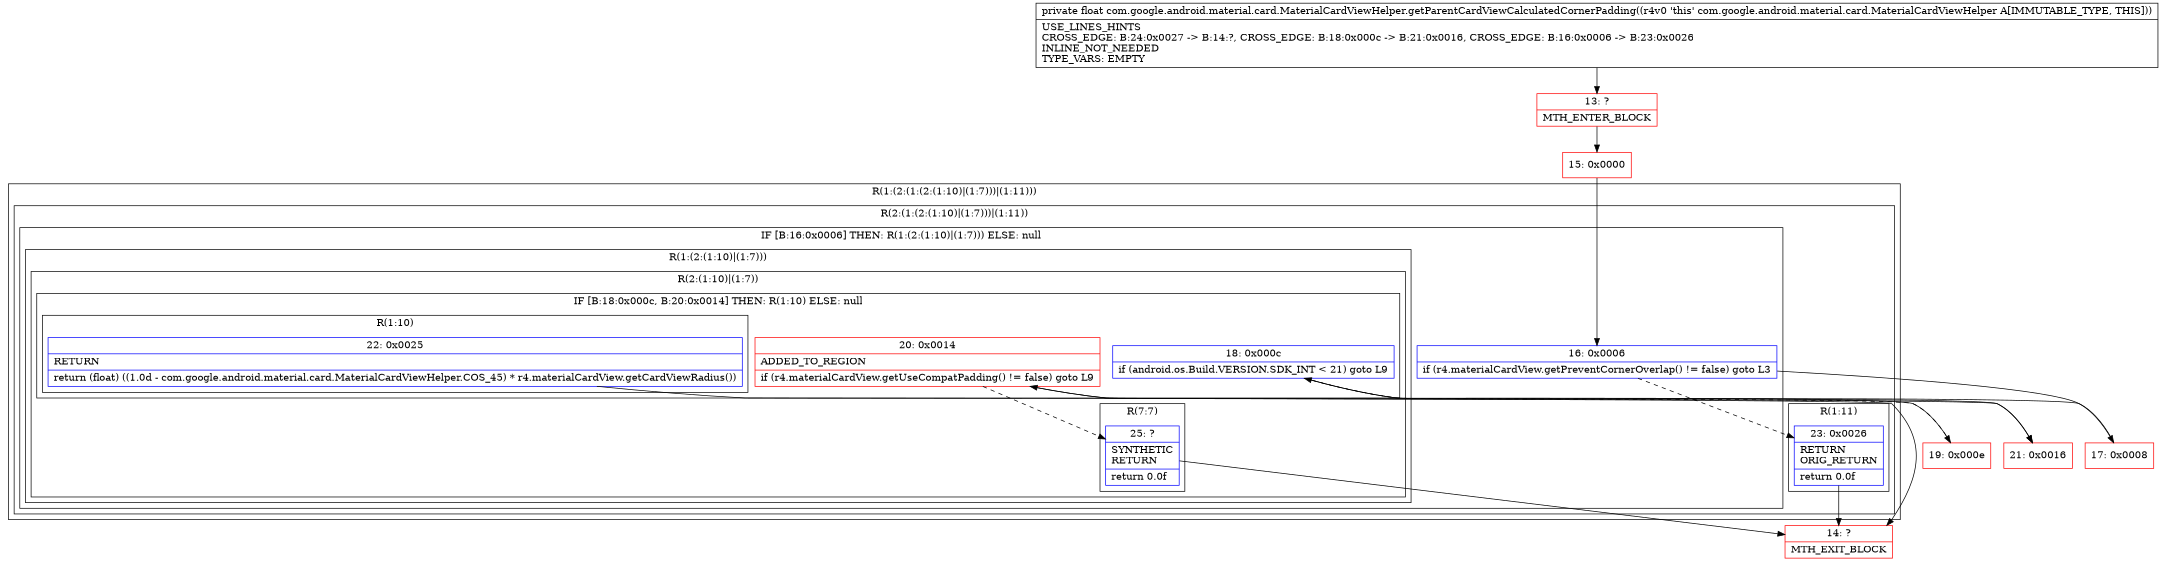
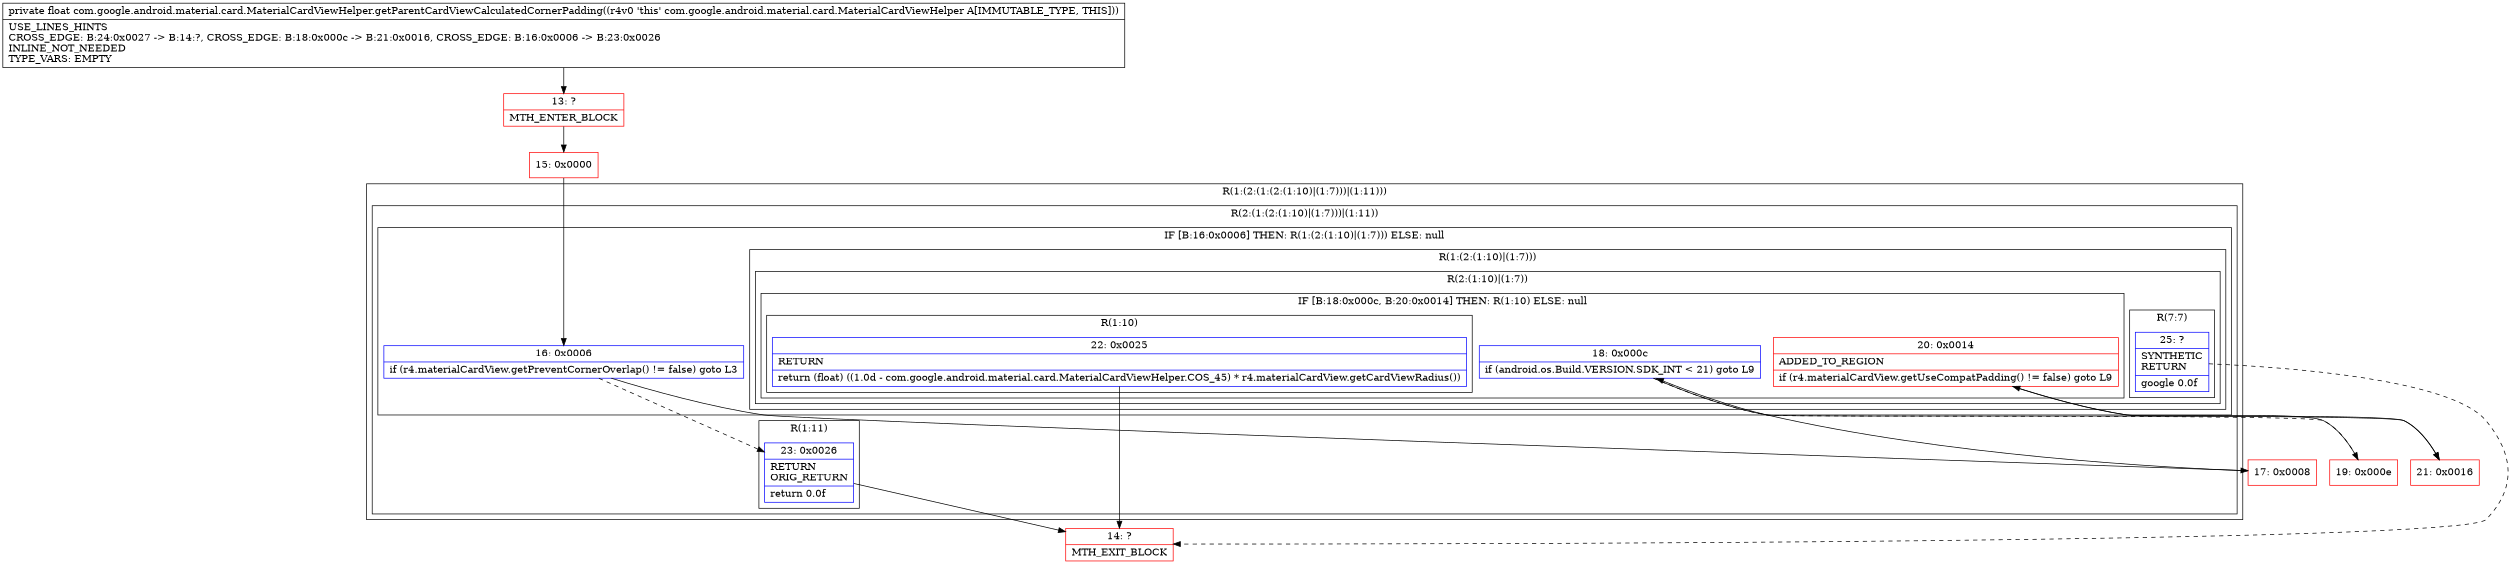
(1041, 411) -> none
(1139, 477) -> (2169, 383)
(1479, 497) -> (2032, 539)
